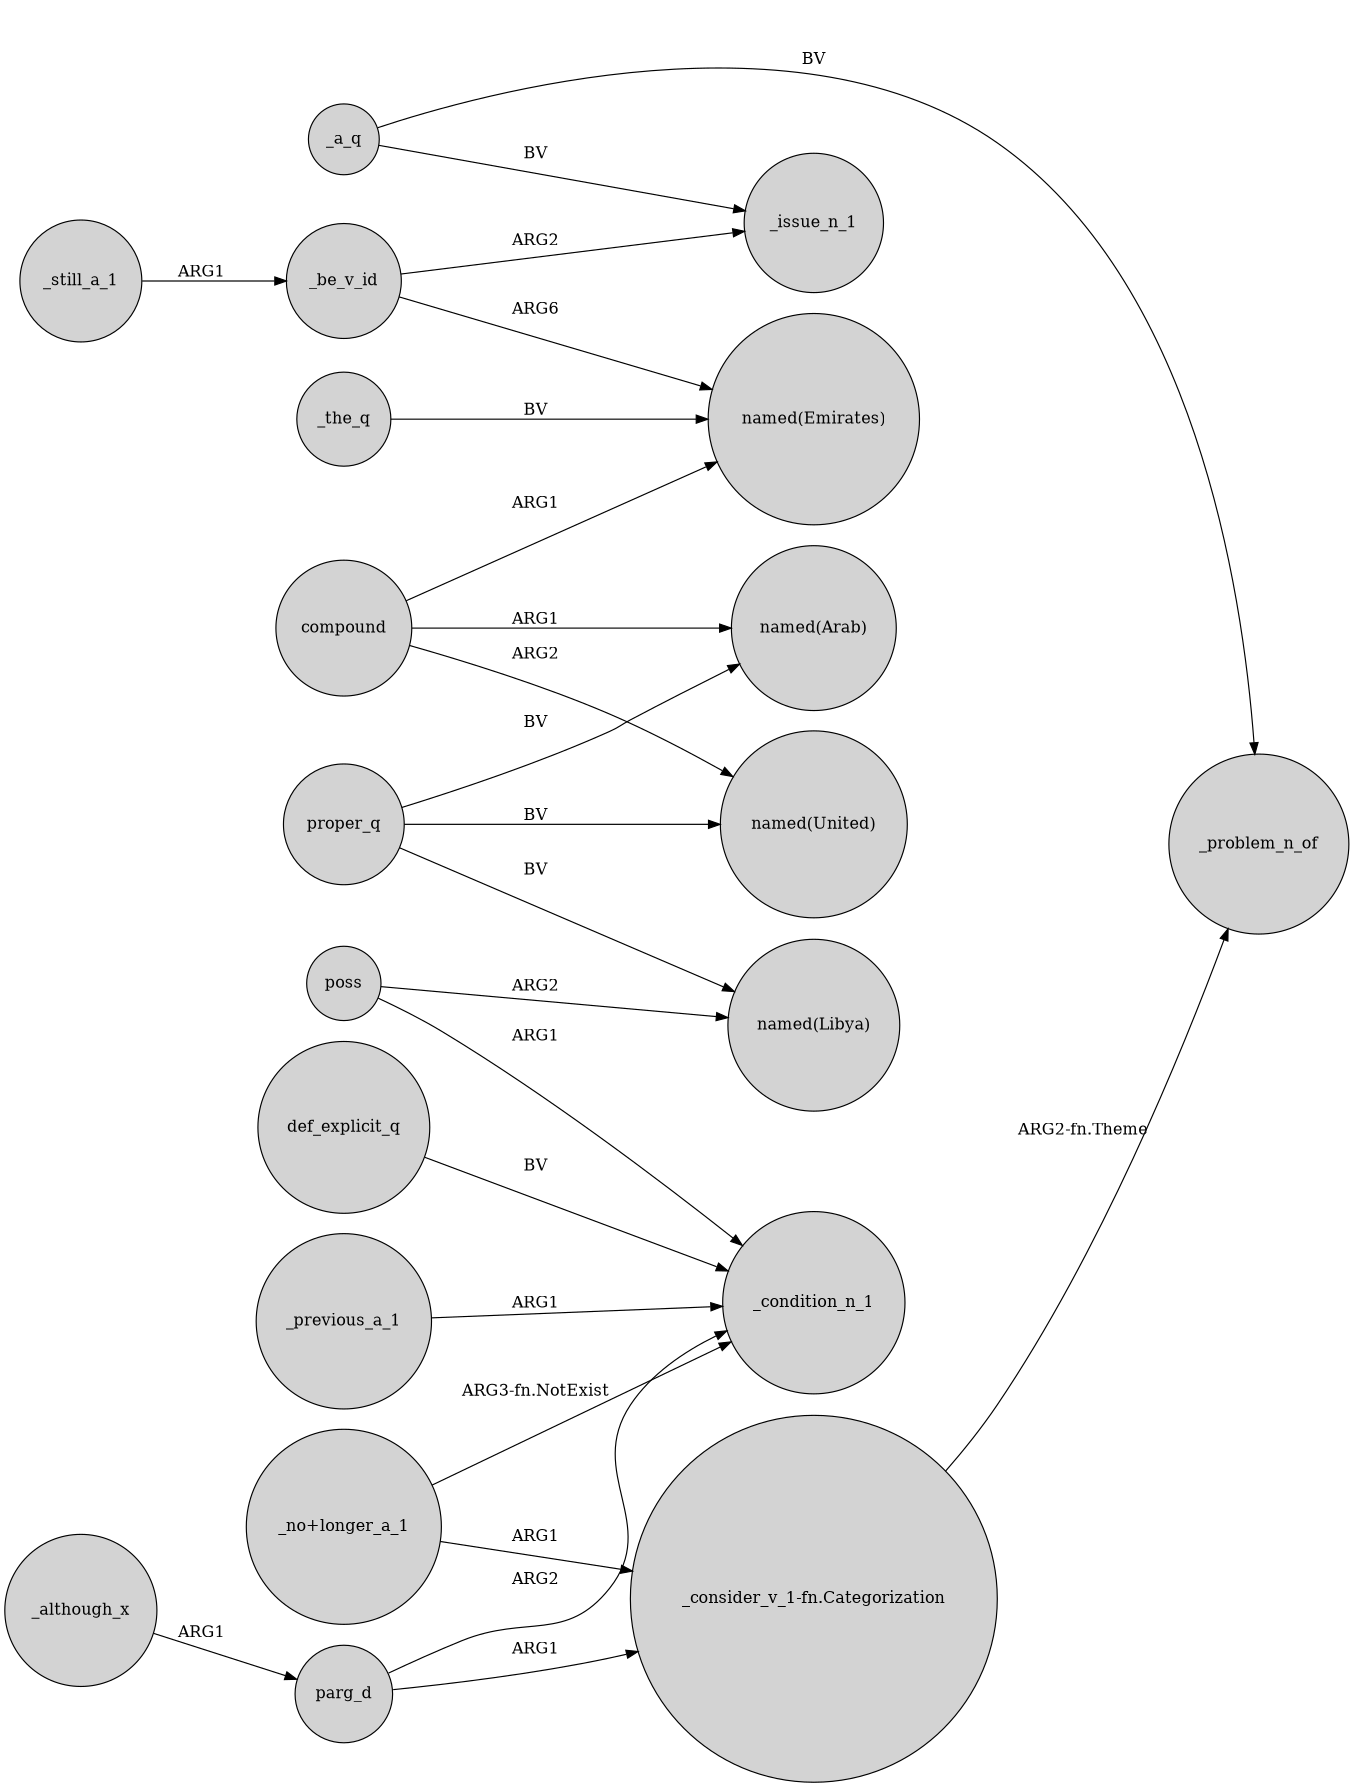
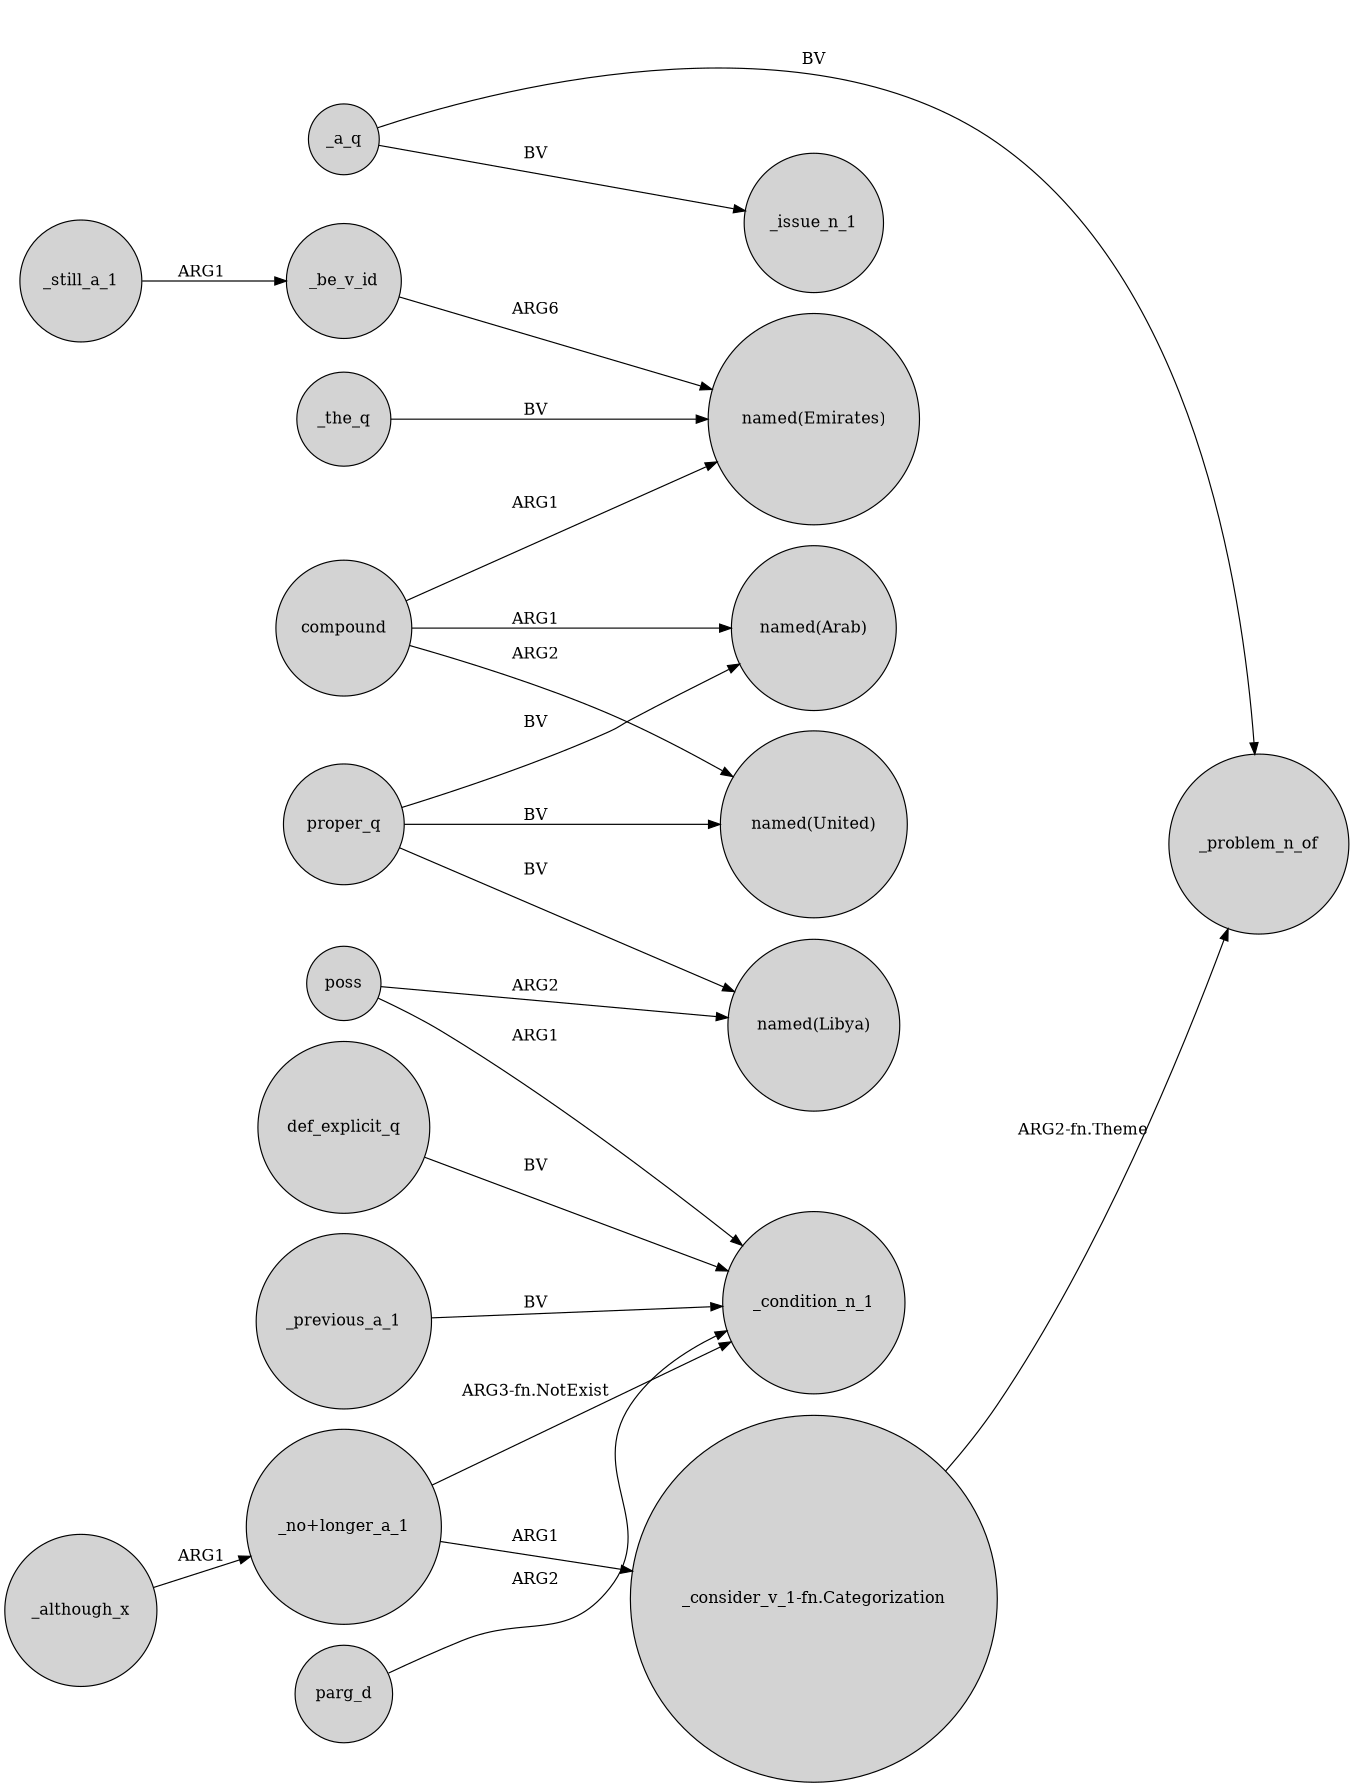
(567, 253) -> none
(536, 1303) -> (536, 1303)
(220, 1655) -> (196, 1574)
(510, 1675) -> none
